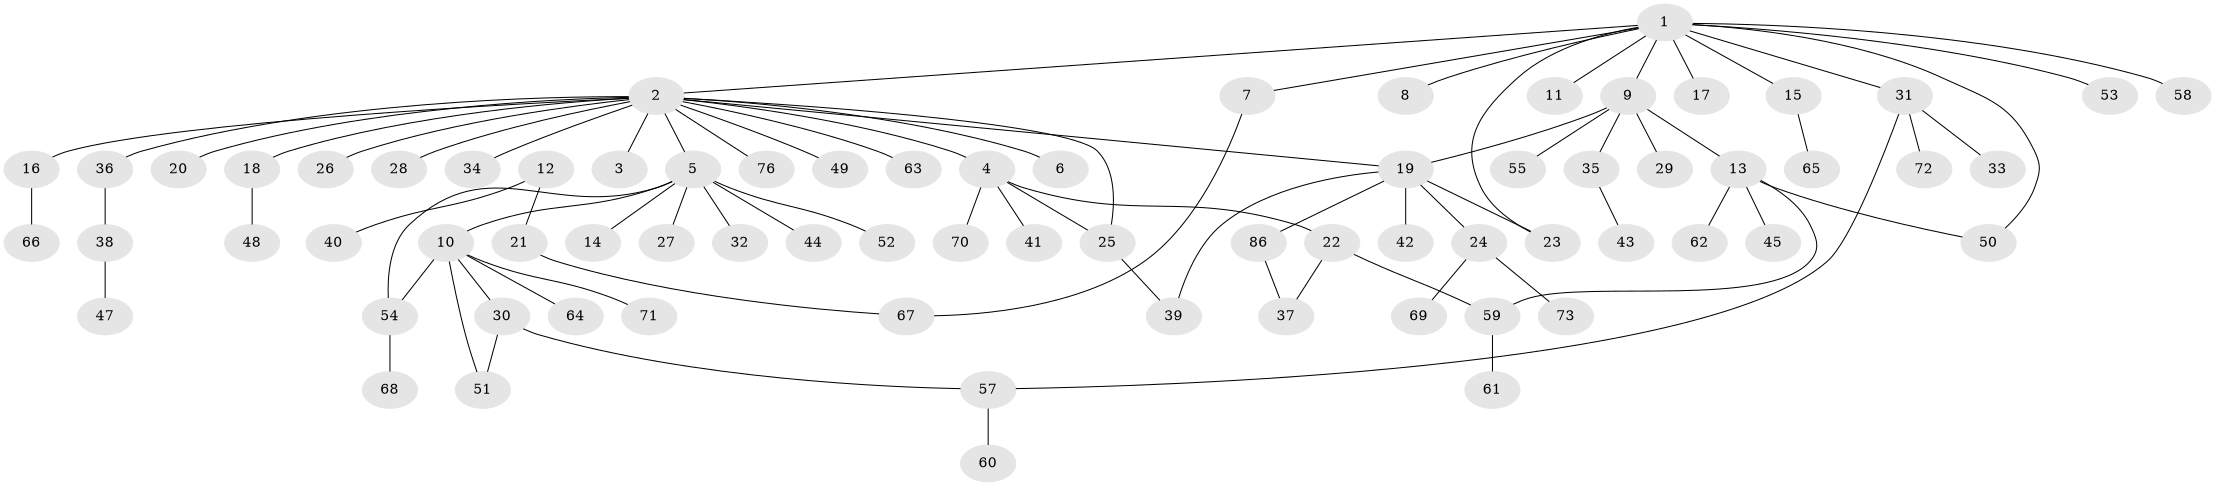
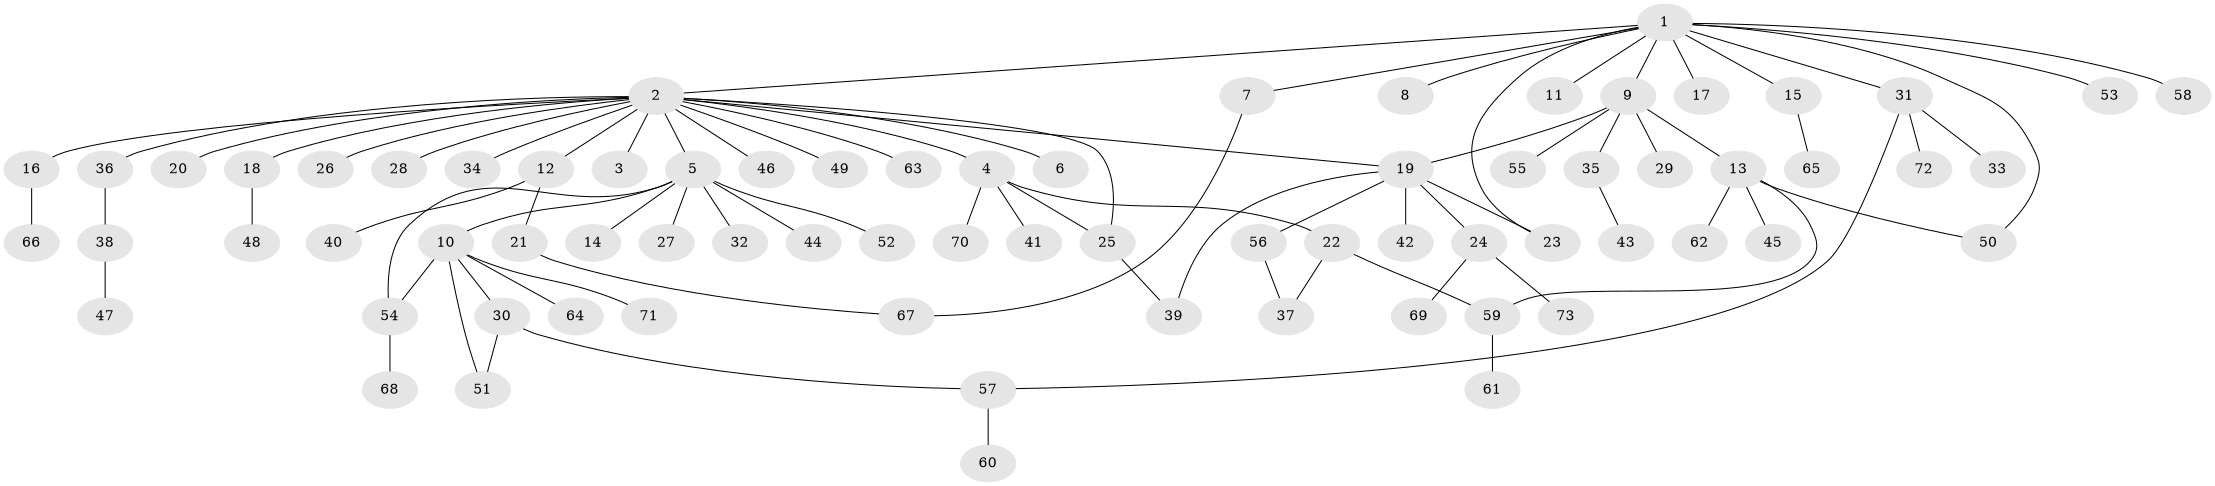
none -> (601, 133)
(767, 169) -> (767, 169)
(1259, 243) -> (1259, 243)
